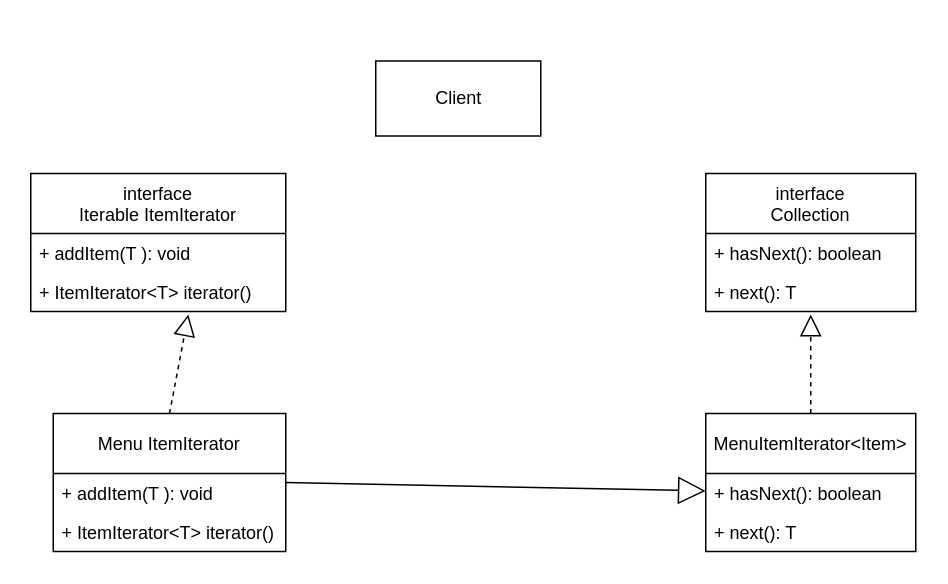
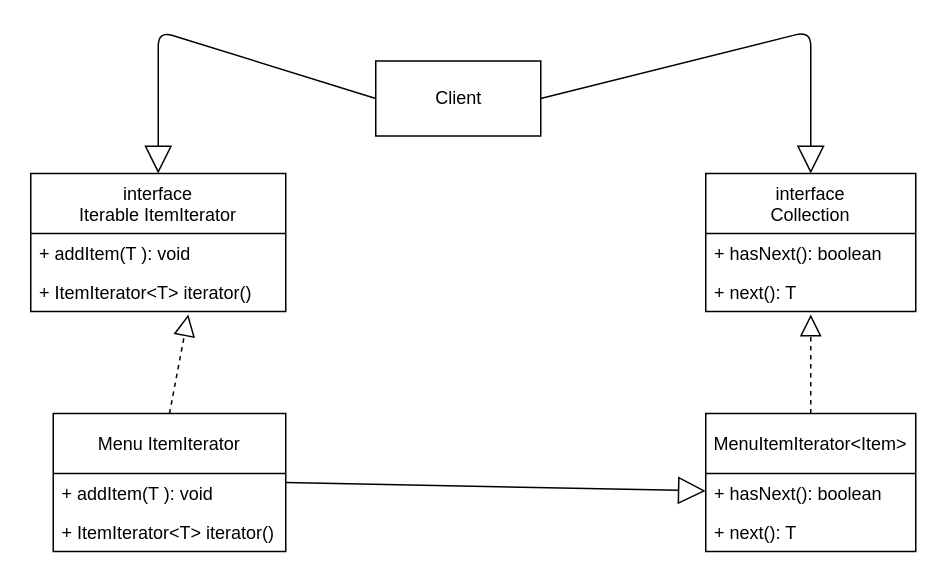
none -> (219, 49)
none -> (724, 52)
